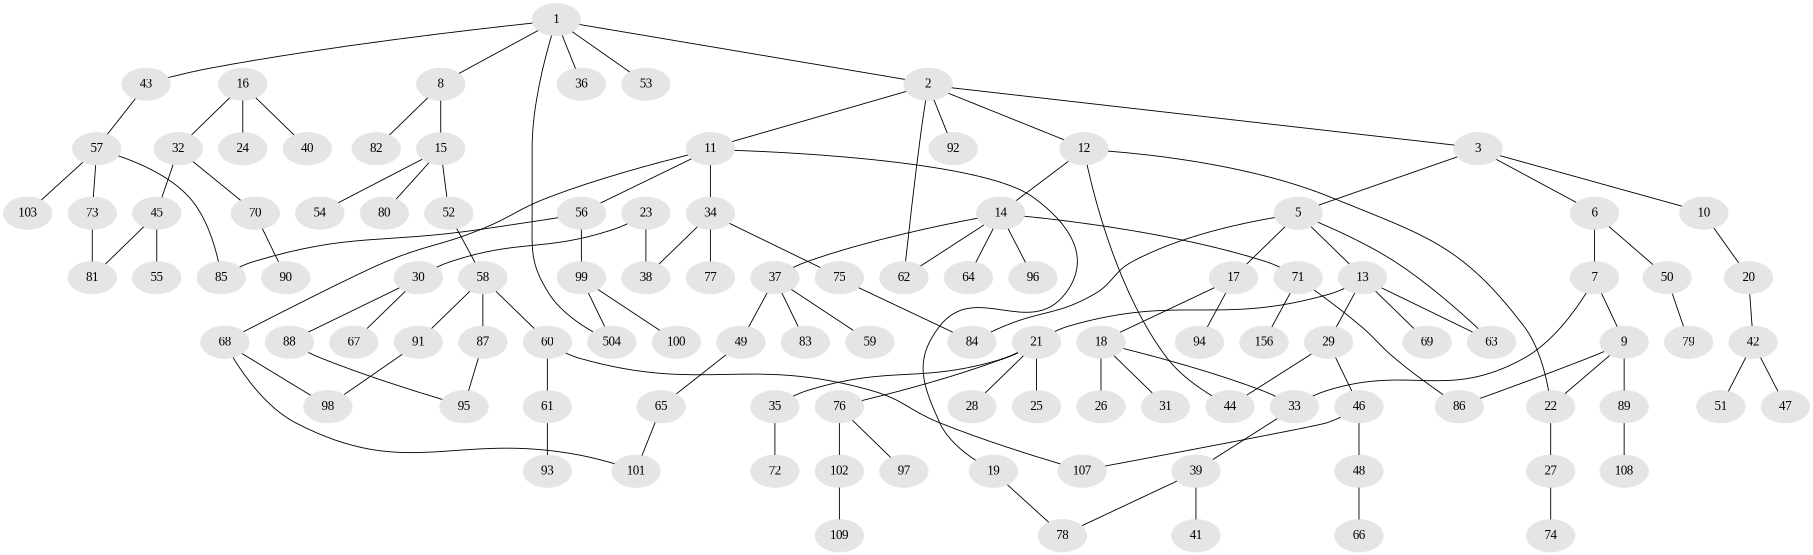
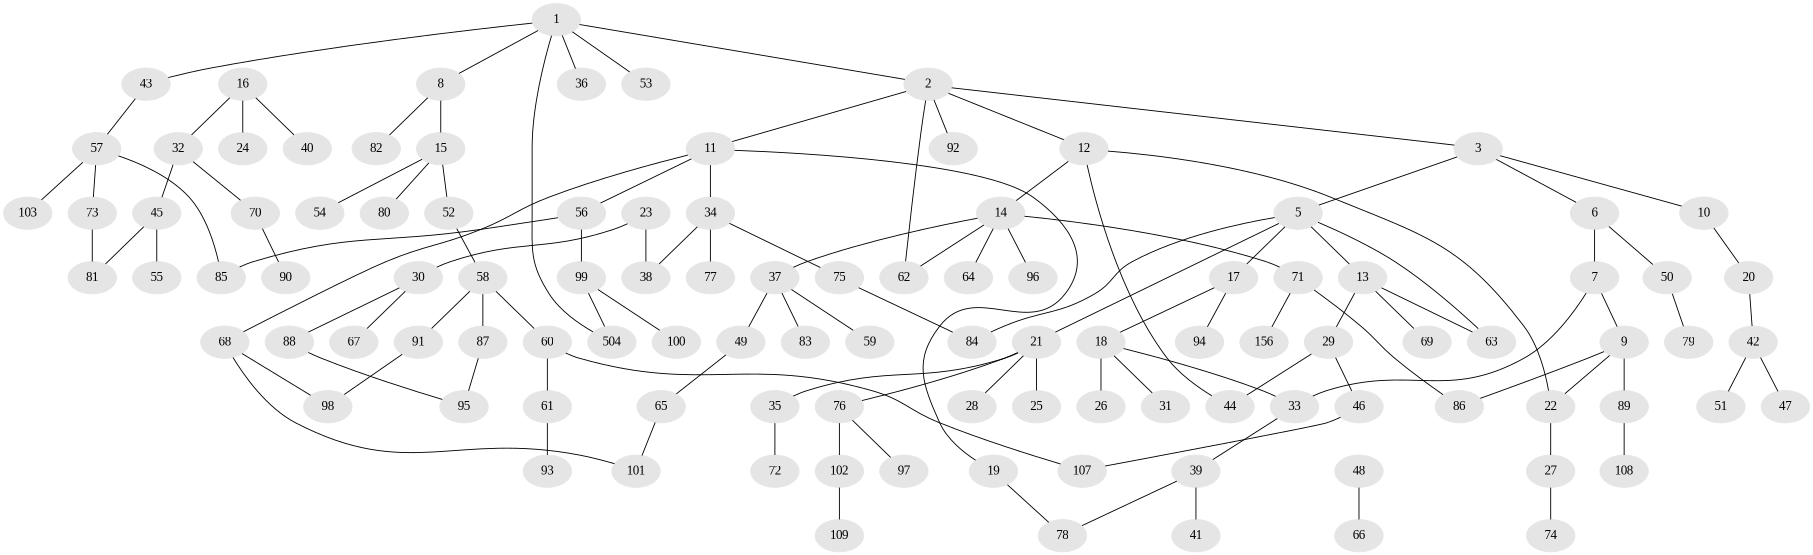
(1200, 310) -> (1167, 278)
(1359, 439) -> none
